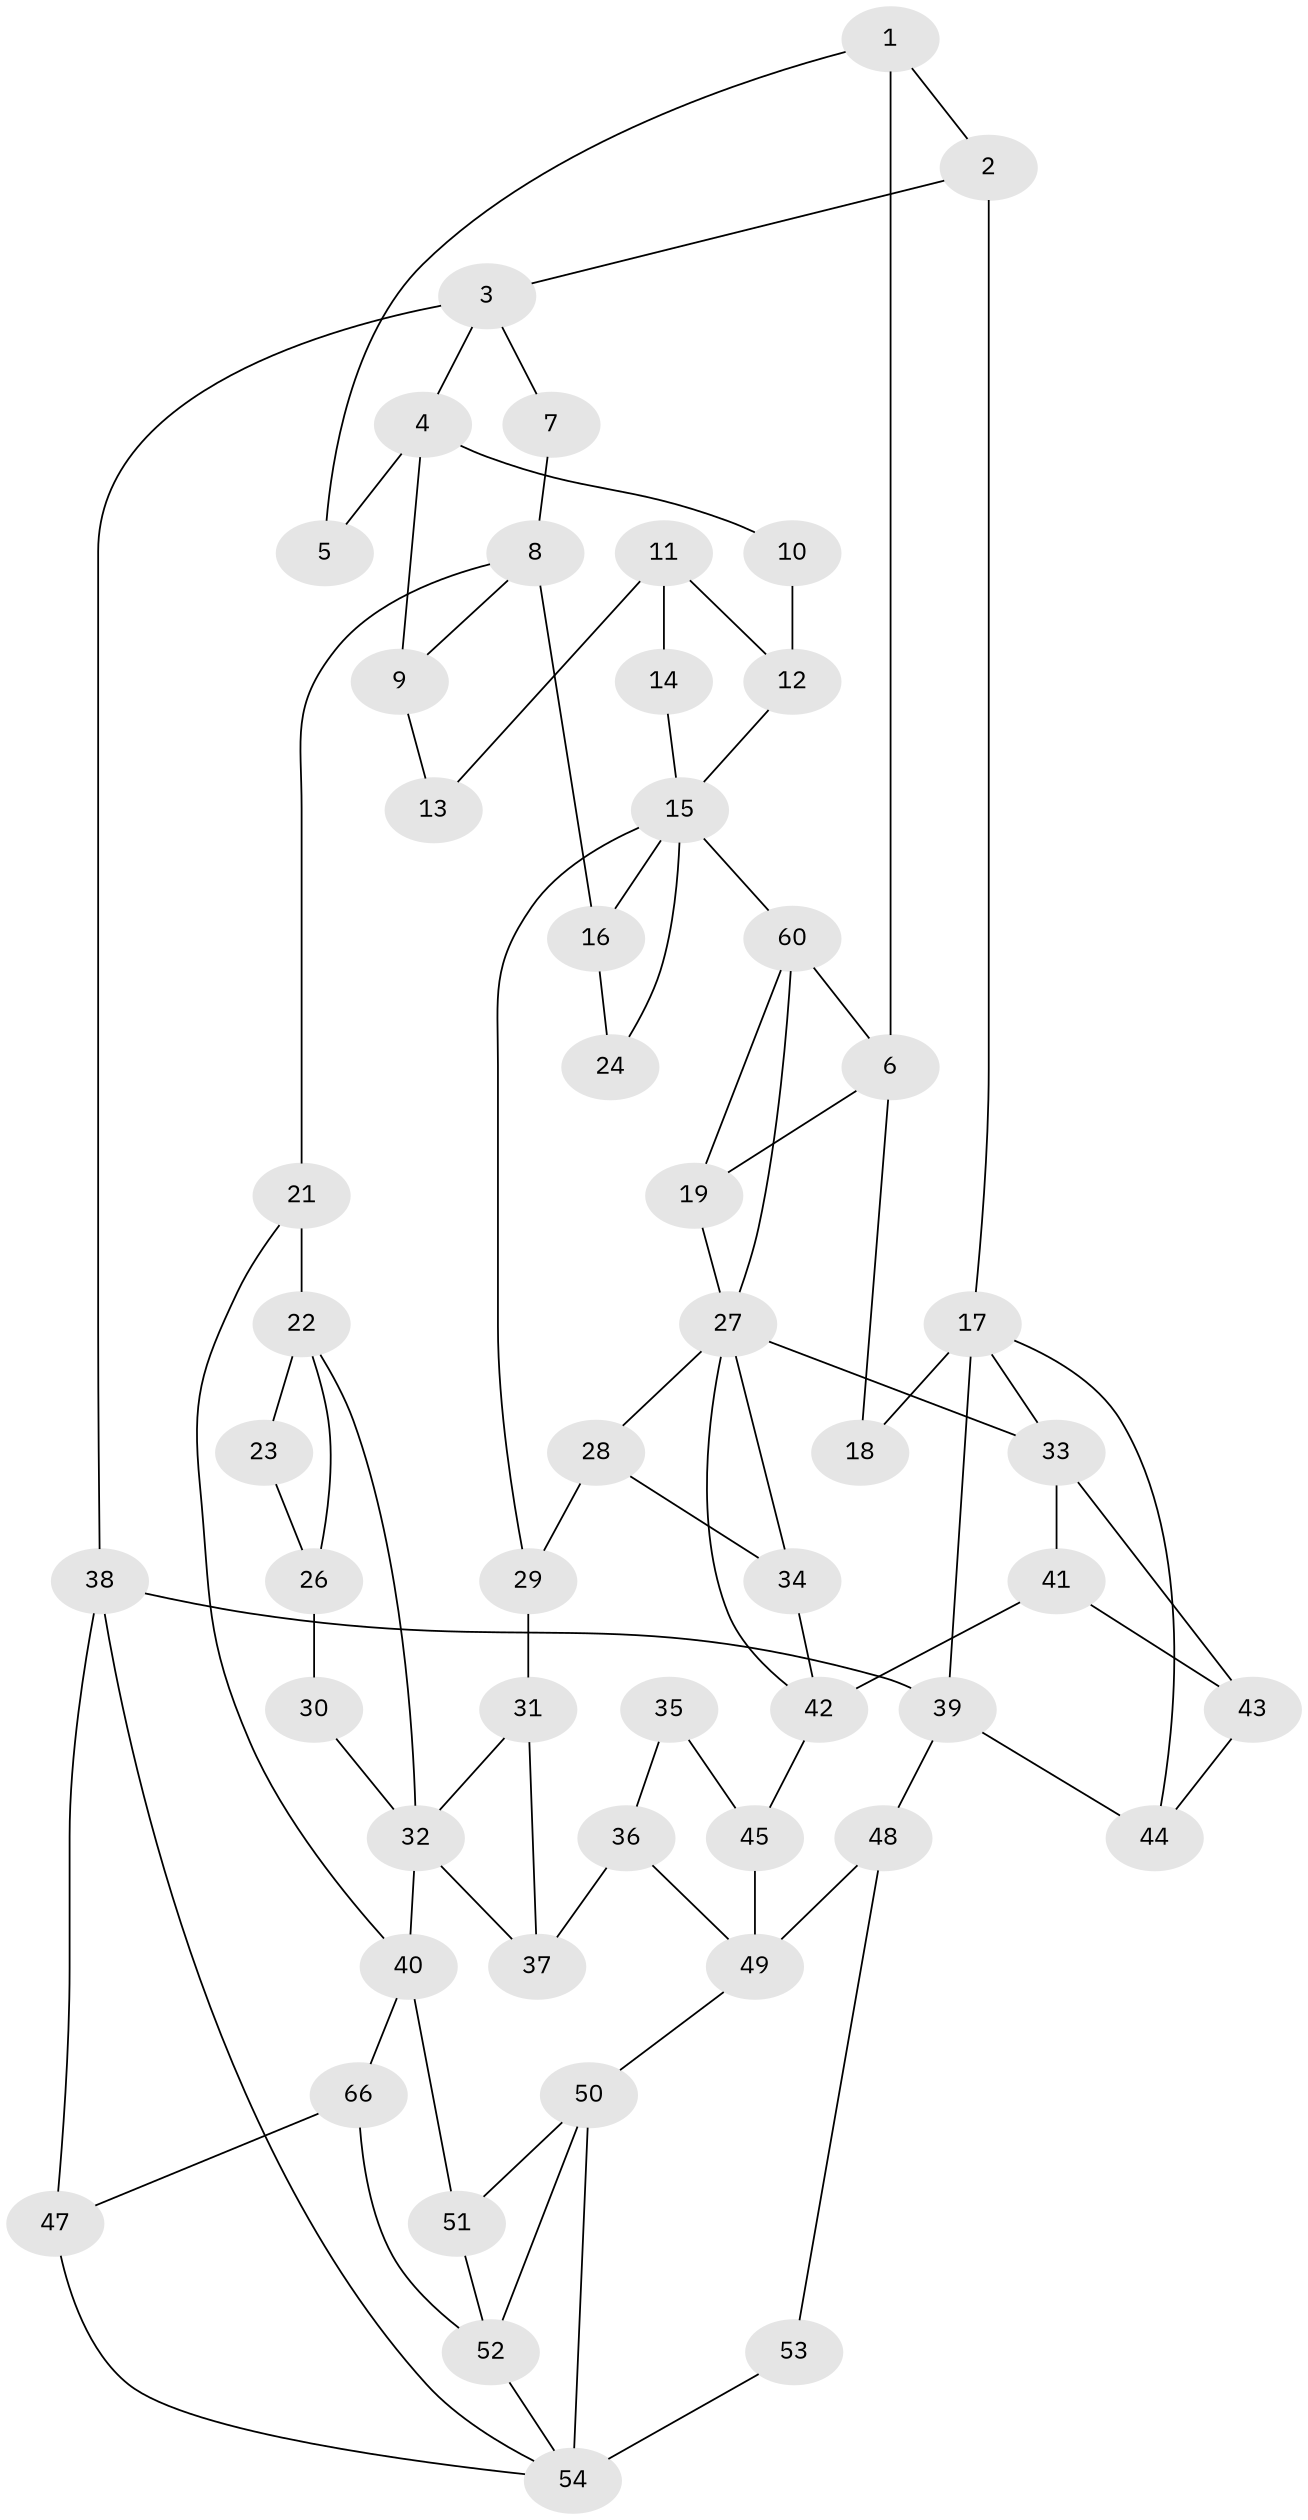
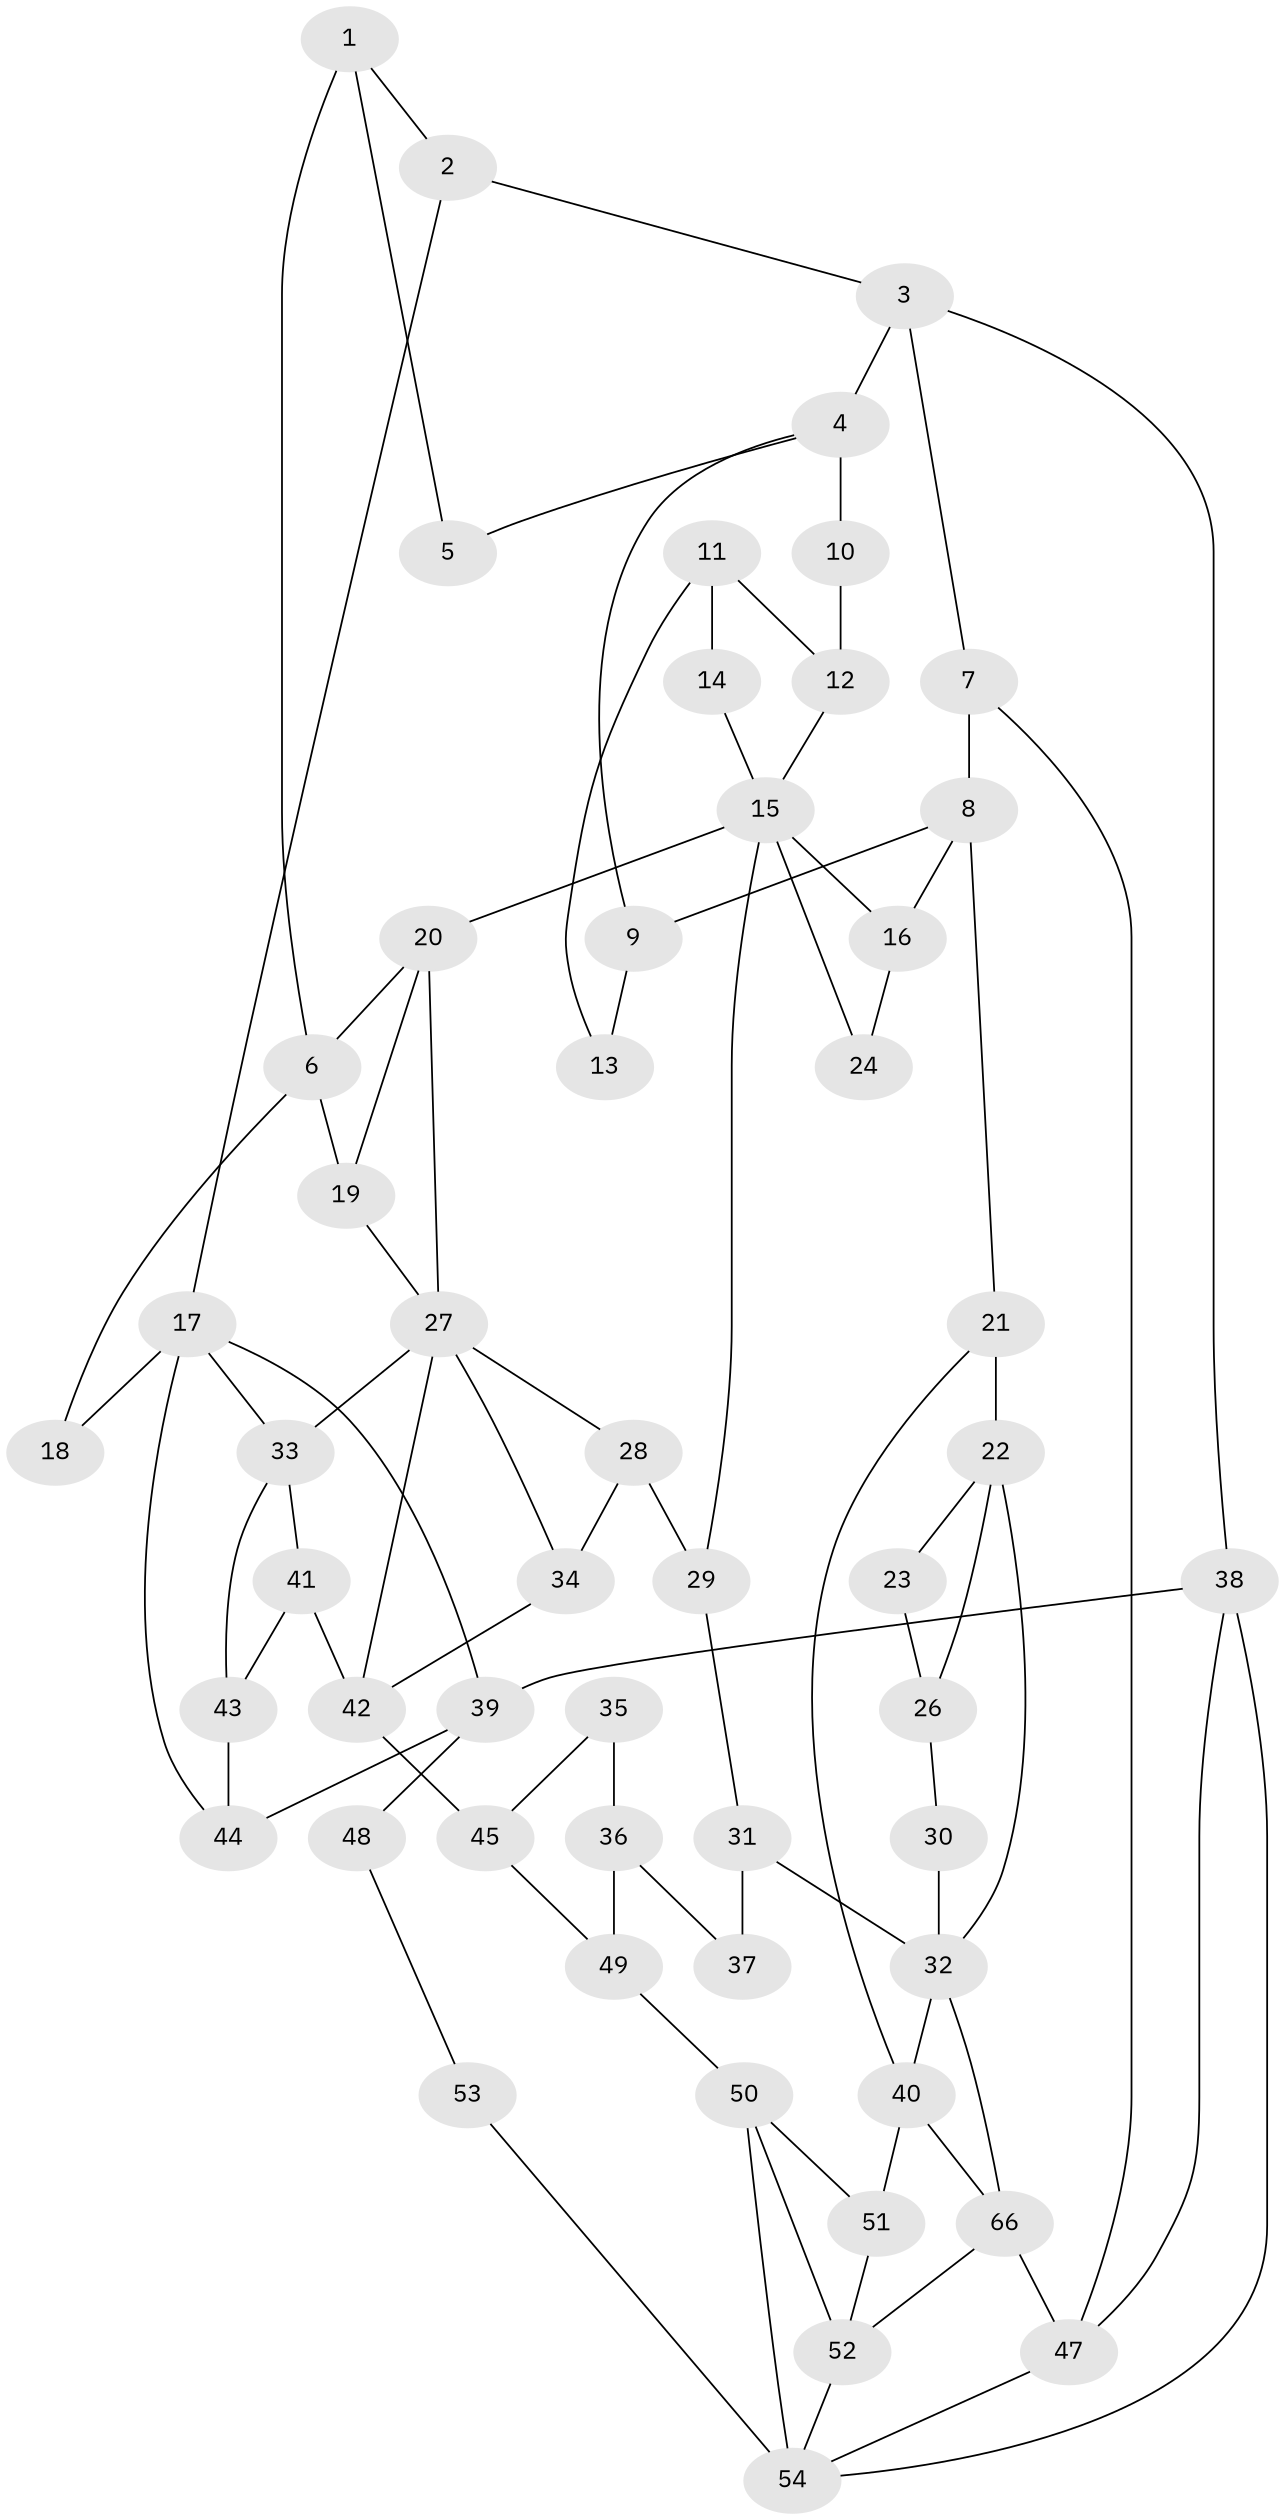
(792, 939) -> (428, 939)
none -> (1132, 1496)
(819, 1902) -> none
(477, 1903) -> (979, 2094)
